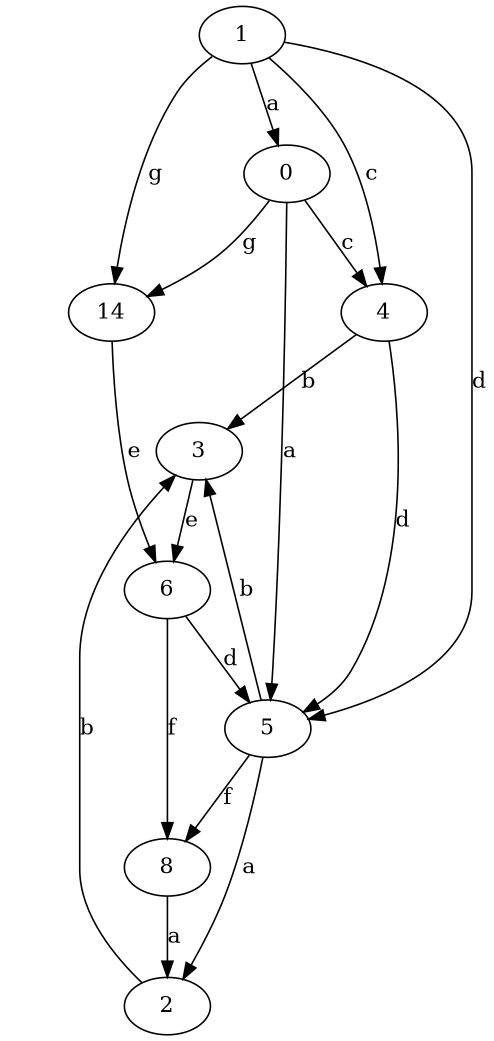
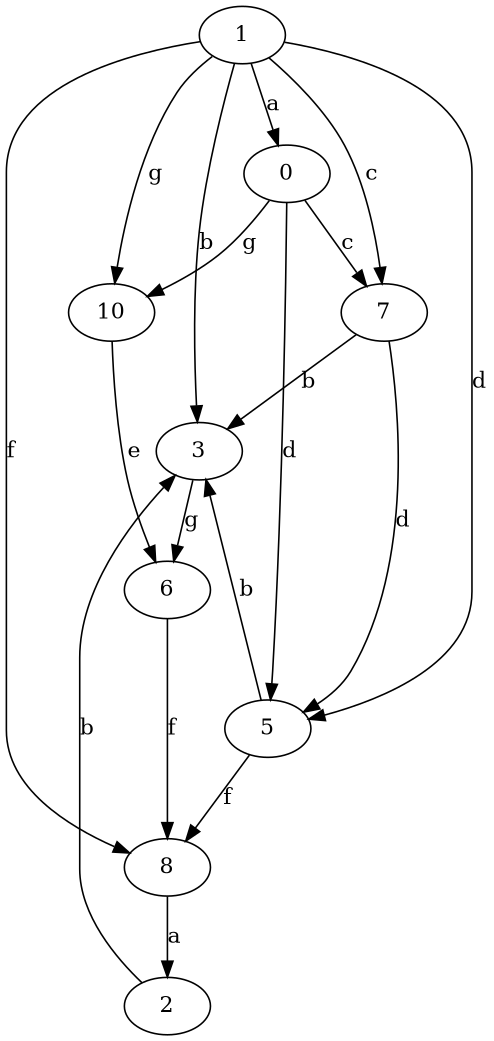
none -> (199, 233)
(112, 313) -> (112, 313)
(384, 313) -> (384, 313)
none -> (6, 409)
(290, 451) -> (290, 451)
(192, 521) -> (192, 521)
(213, 653) -> none
(236, 864) -> none
